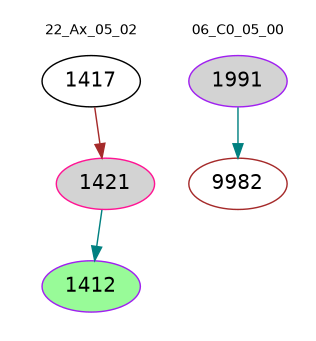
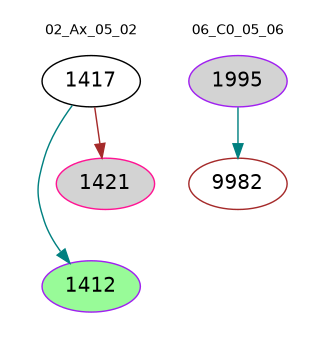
(91, 31) -> (91, 31)
(238, 31) -> (238, 31)
(238, 81) -> (238, 81)
(99, 228) -> (39, 177)
